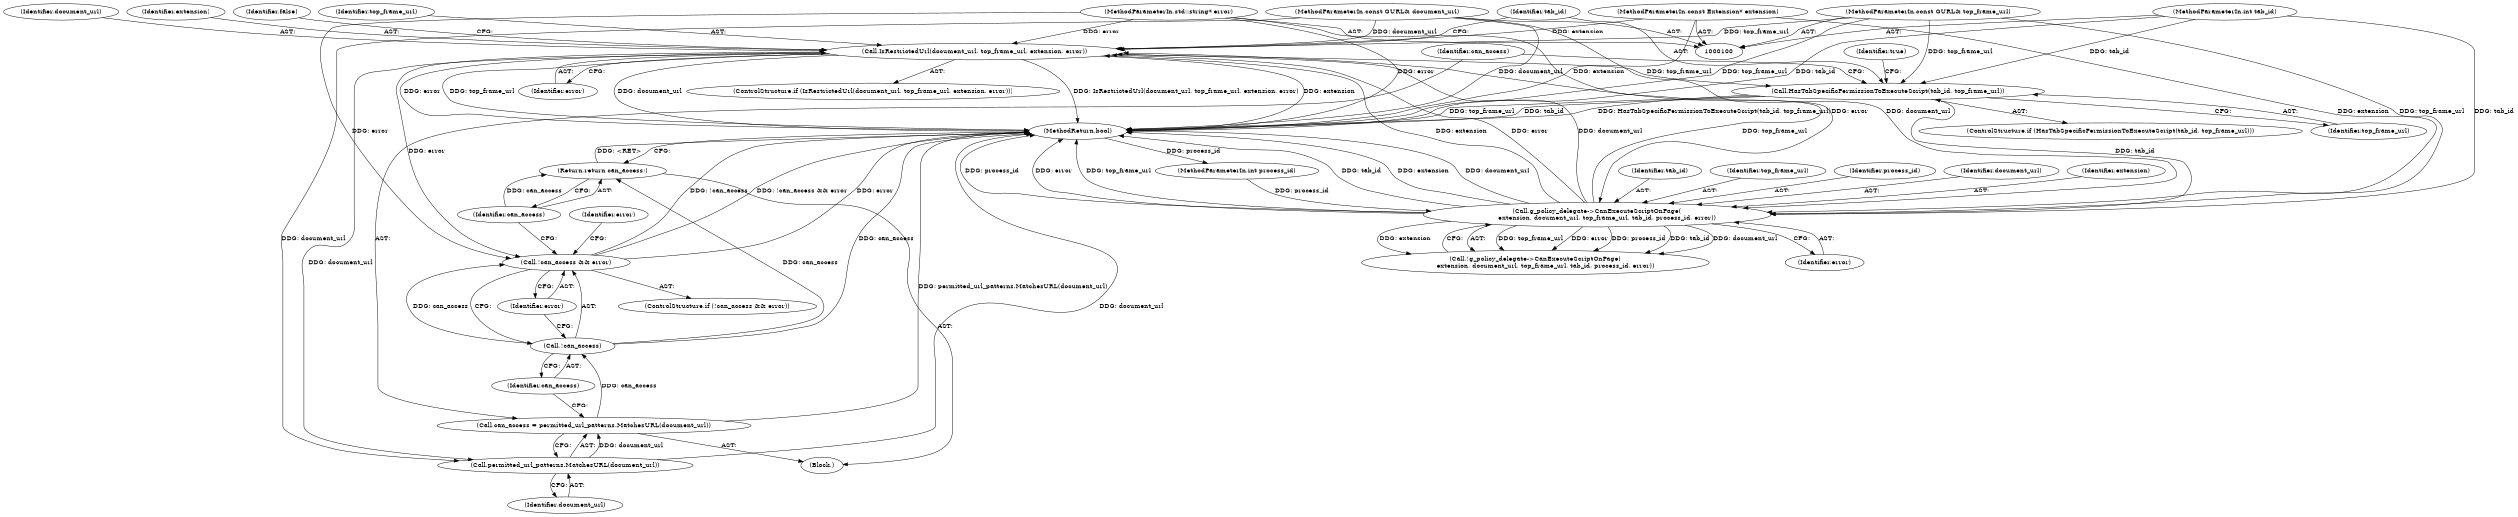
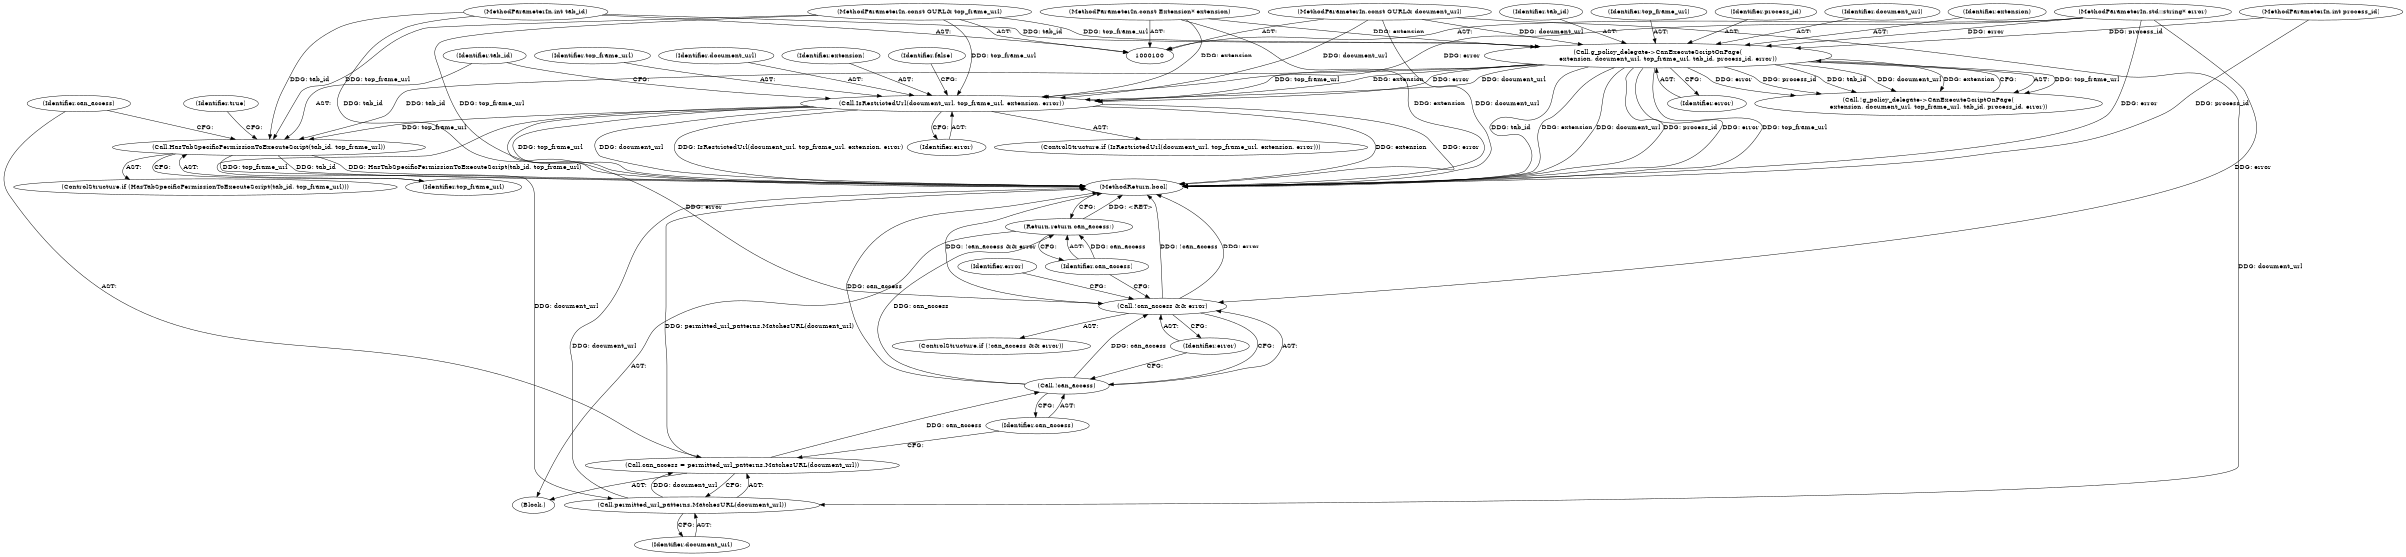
(1154, 150) -> (1765, 171)
